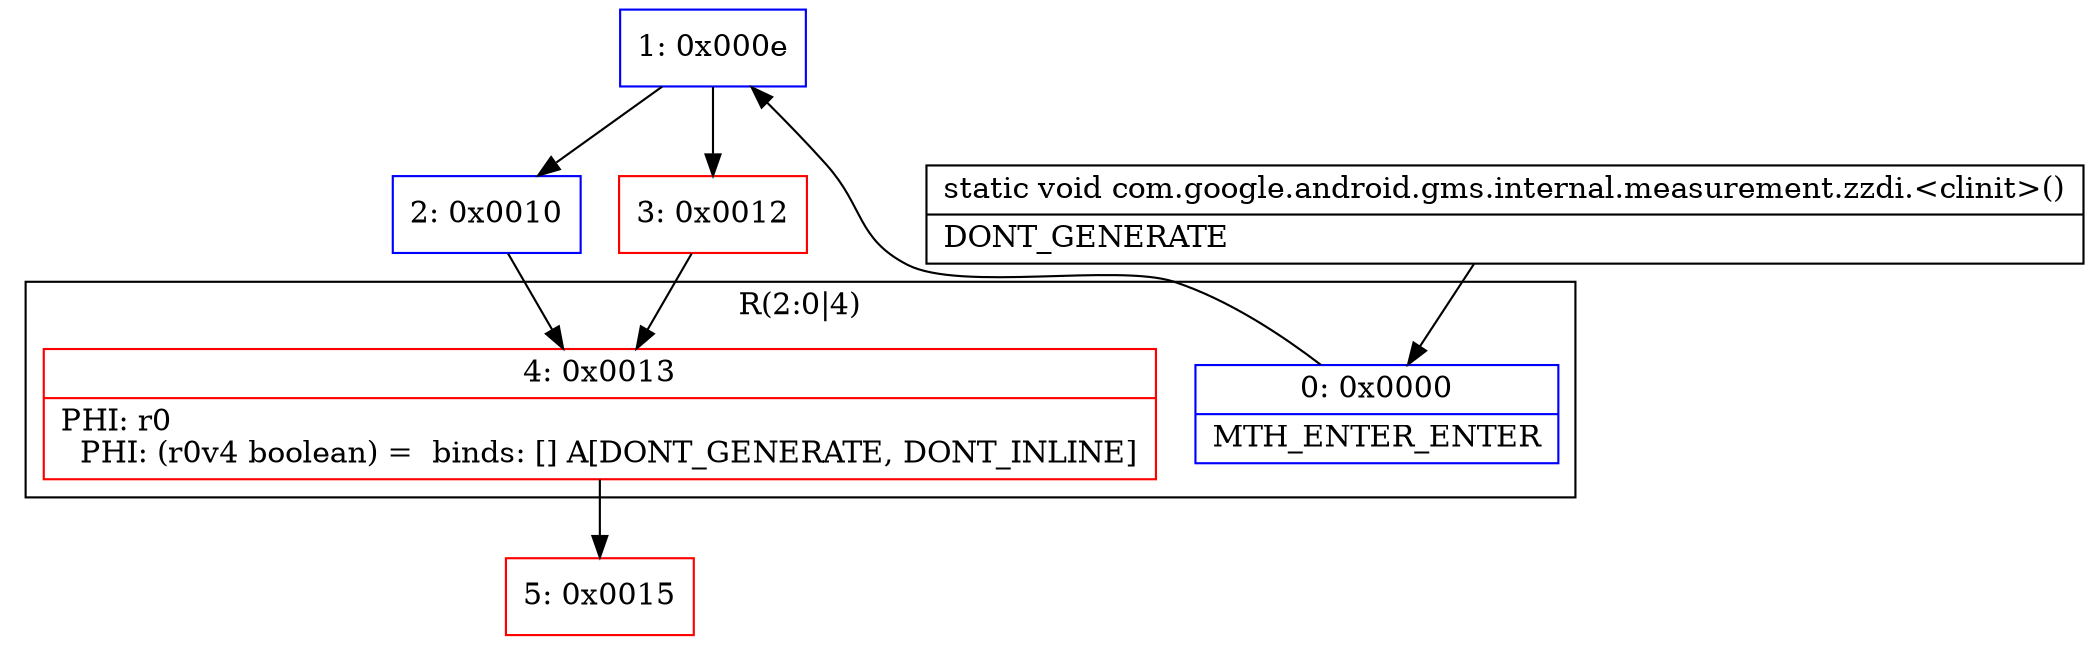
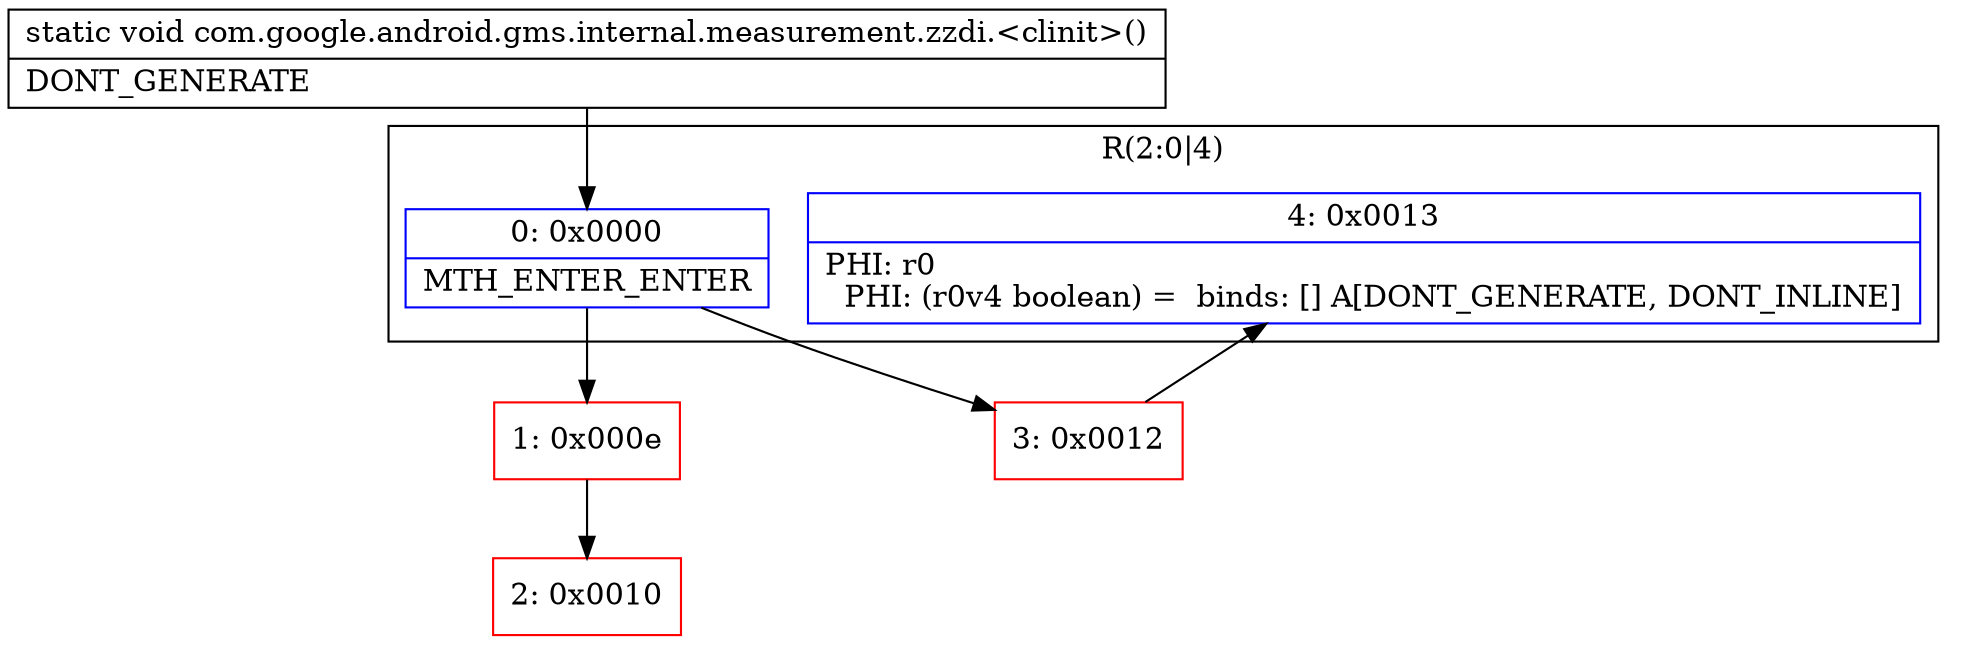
(713, 48) -> (587, 441)
(713, 120) -> (837, 358)
(487, 215) -> (587, 597)
(532, 295) -> none
(600, 414) -> (1364, 258)
(600, 597) -> none
